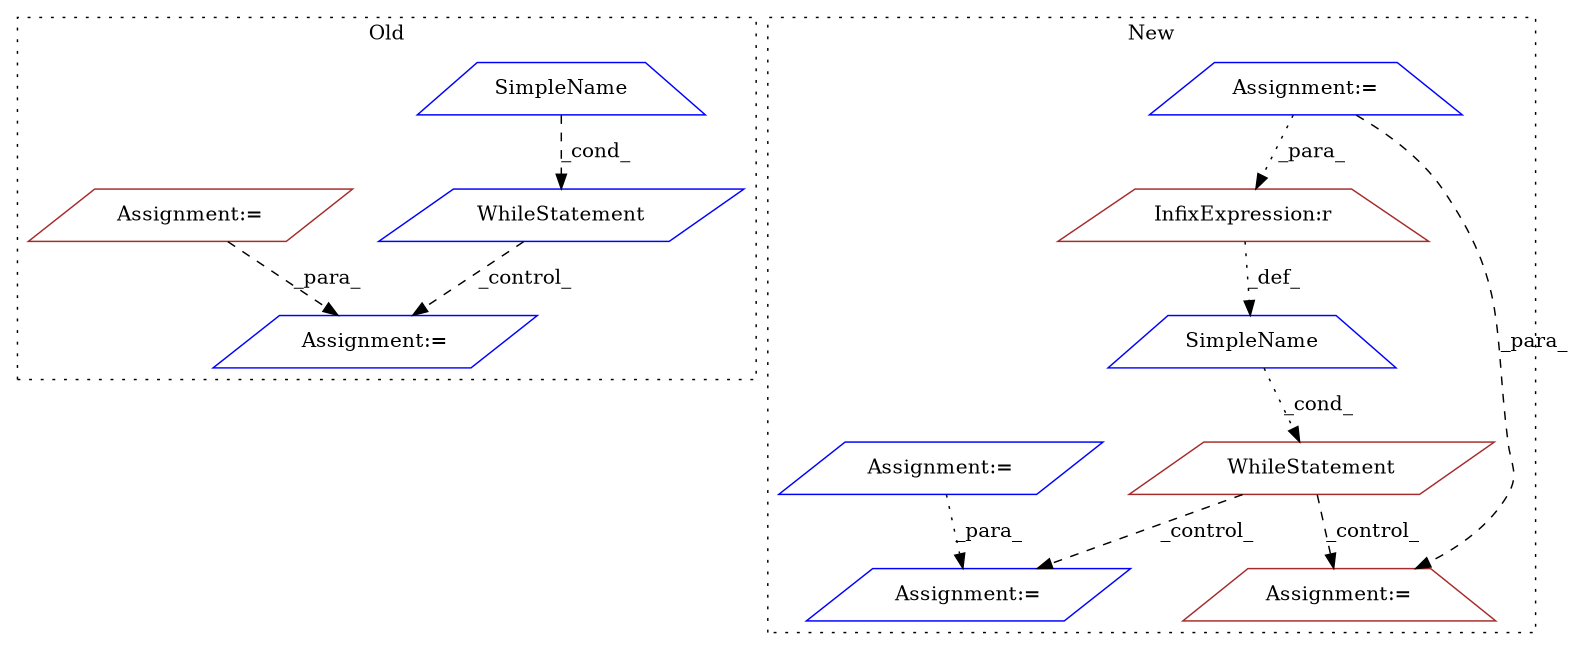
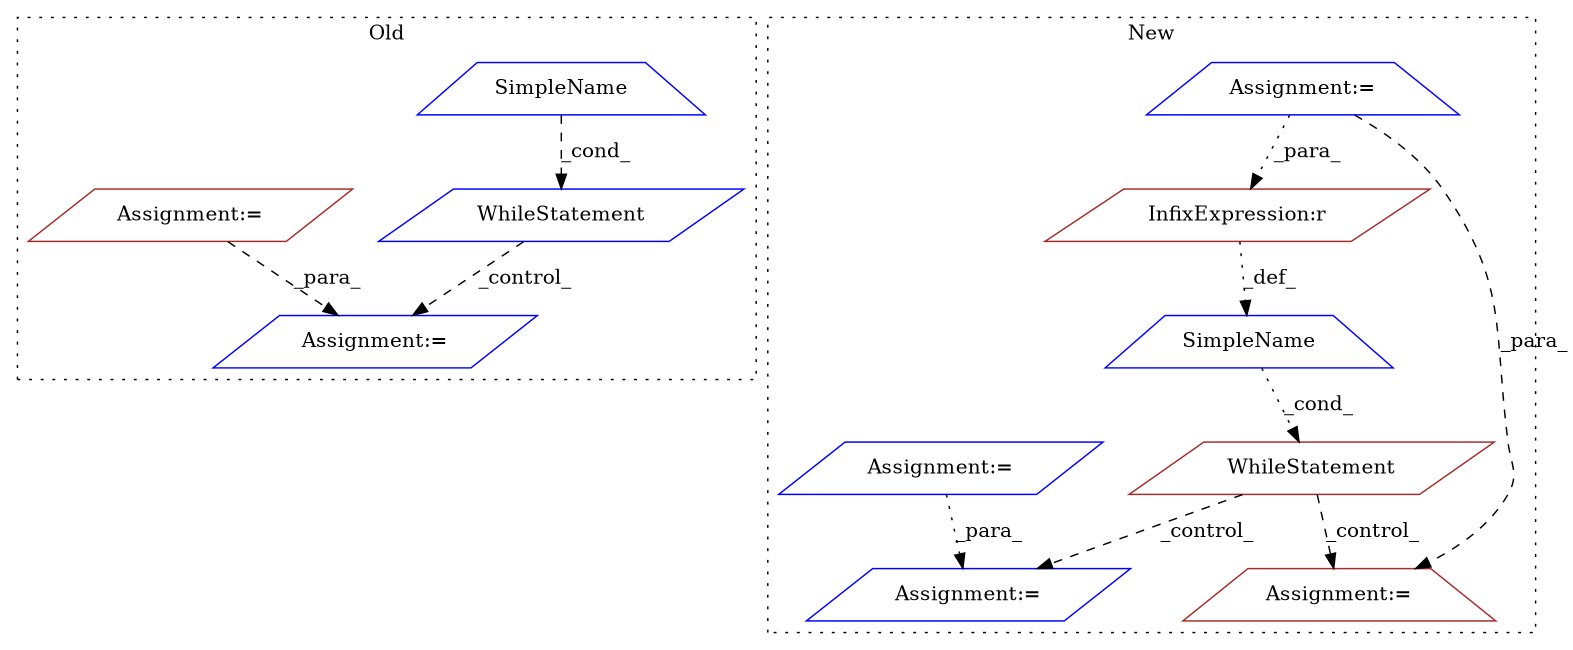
(1243, 215) -> (1237, 215)
